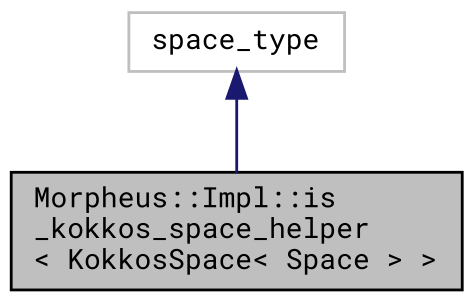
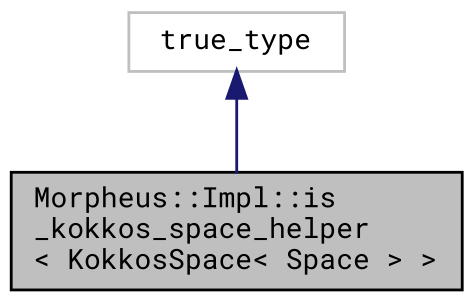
(237, 42) -> (237, 42)
